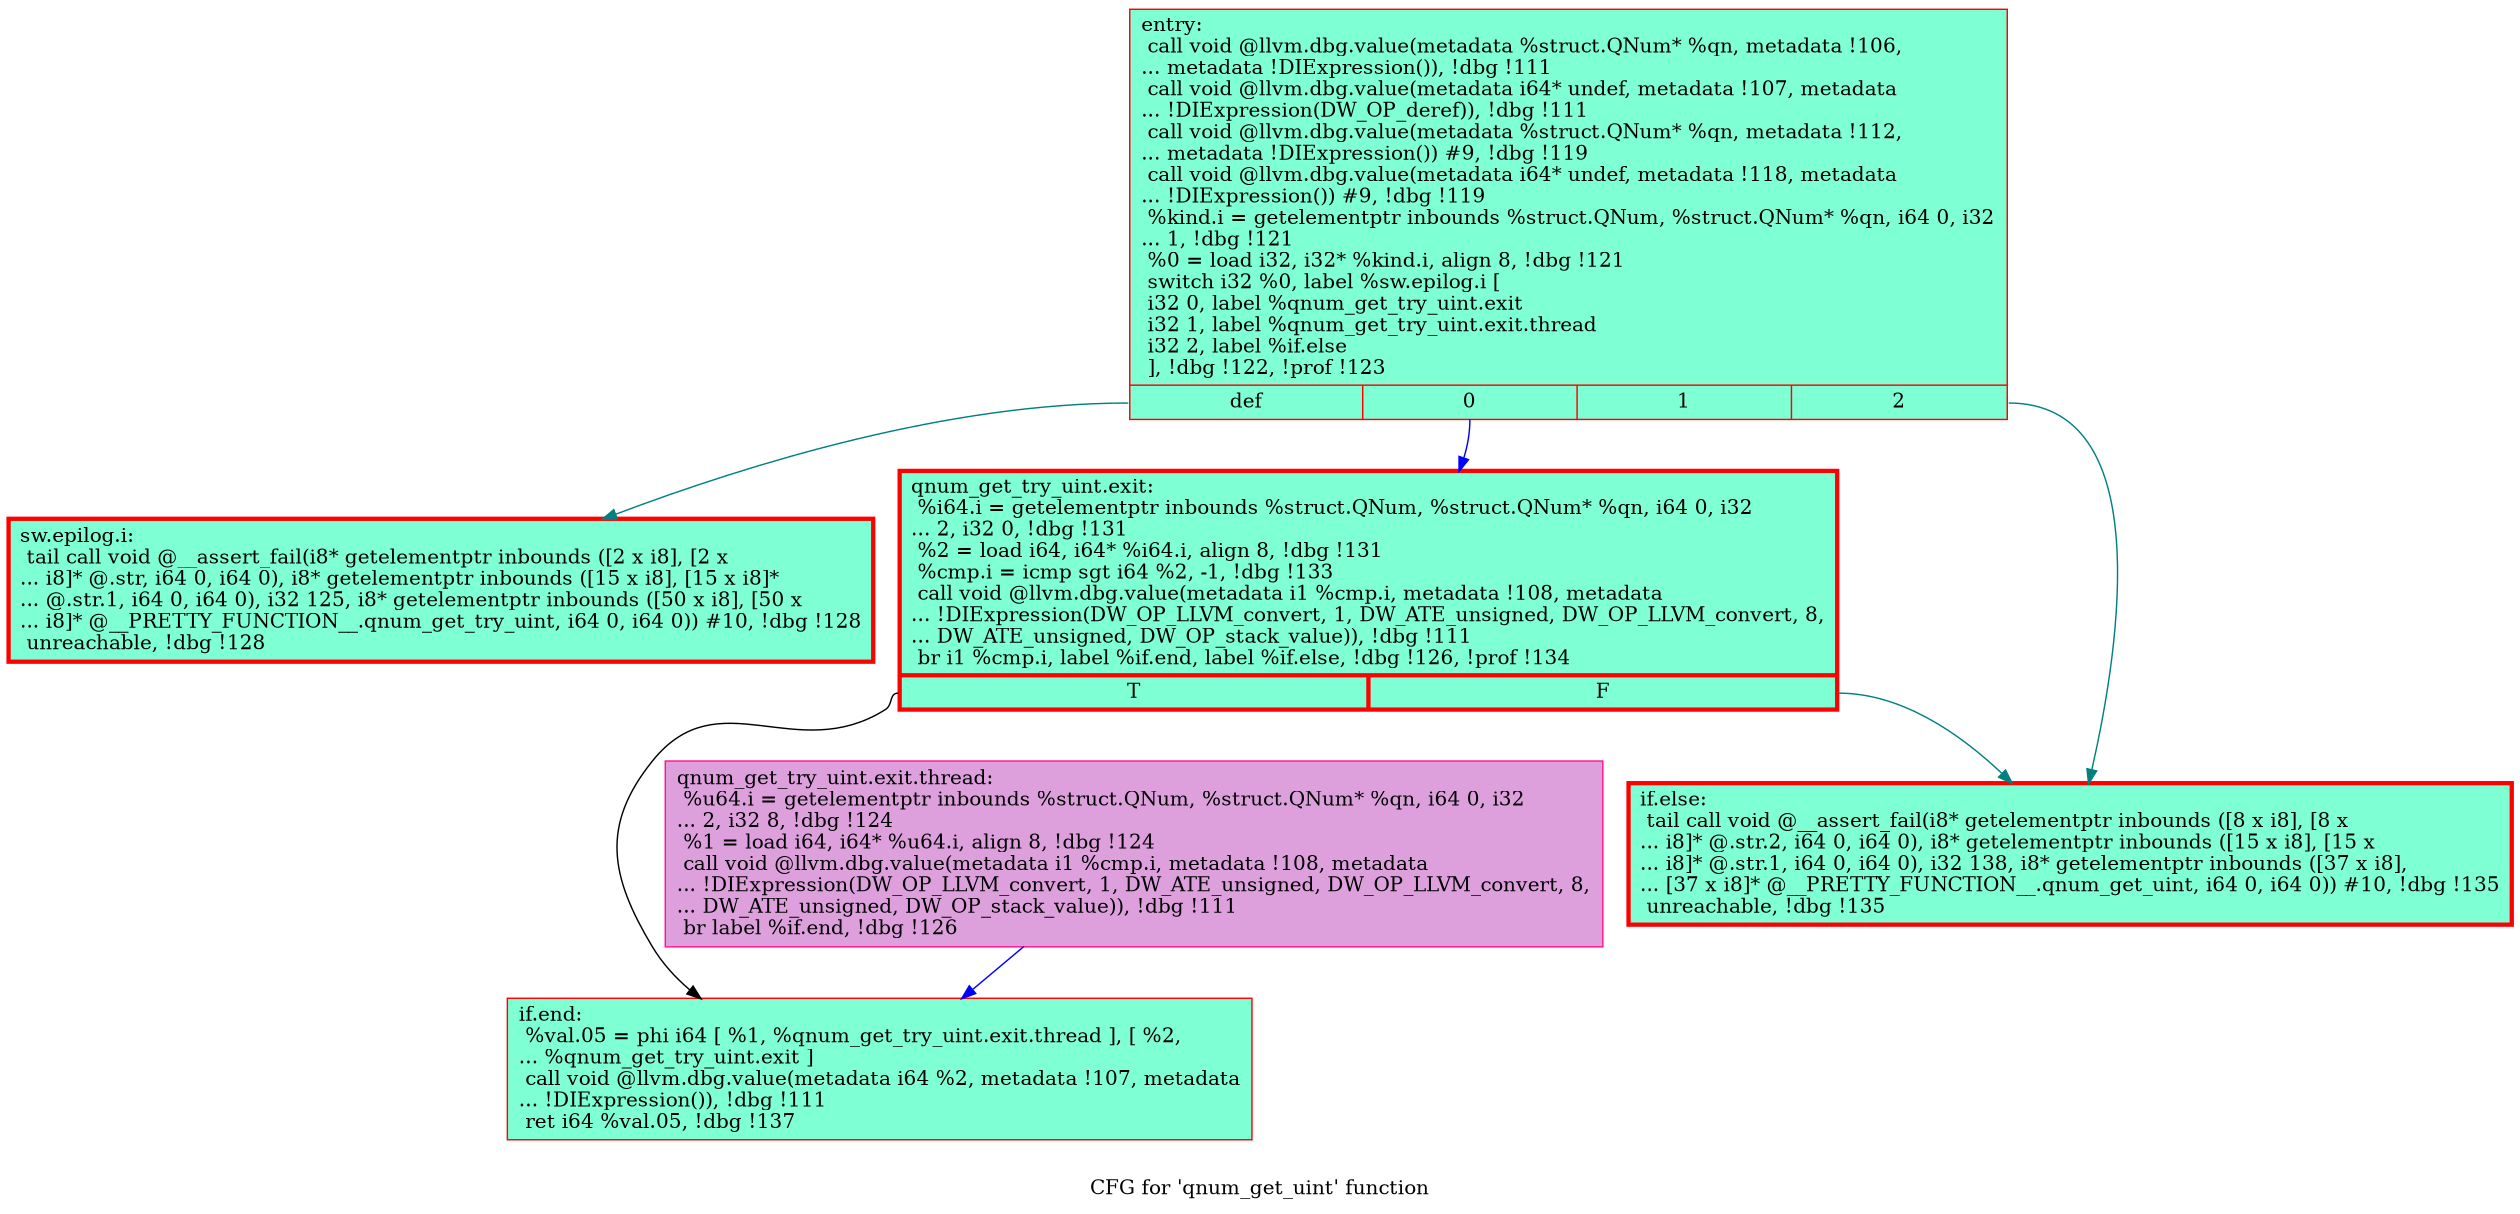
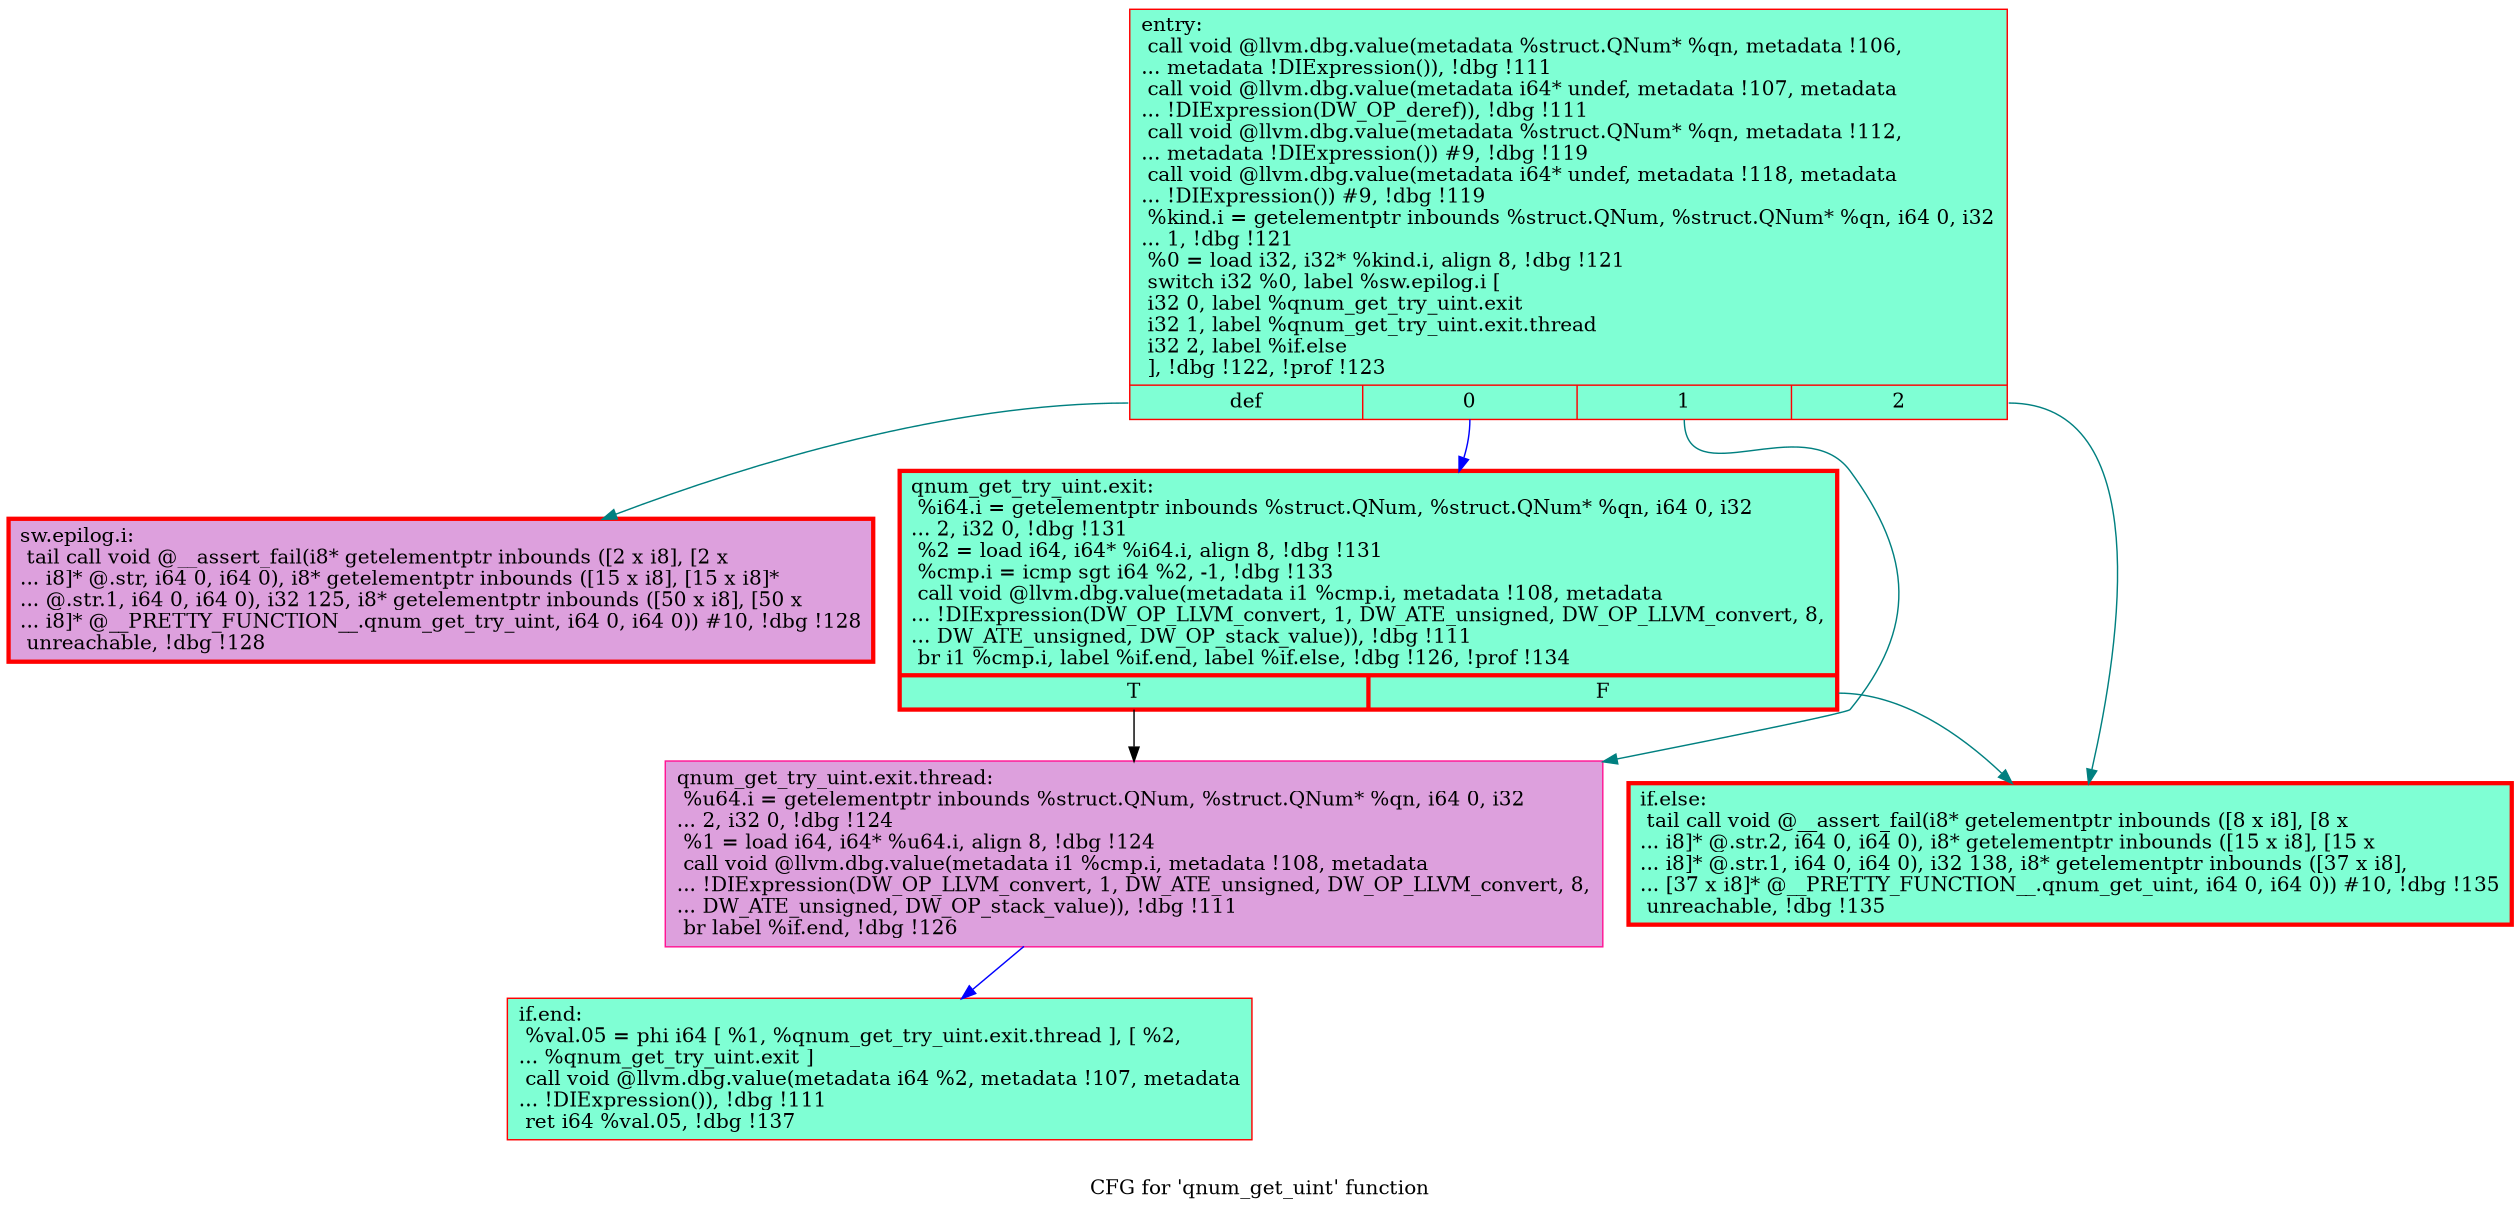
(441, 590) -> (441, 590)
none -> (1897, 613)
(657, 757) -> (1134, 728)
(785, 821) -> (785, 821)
